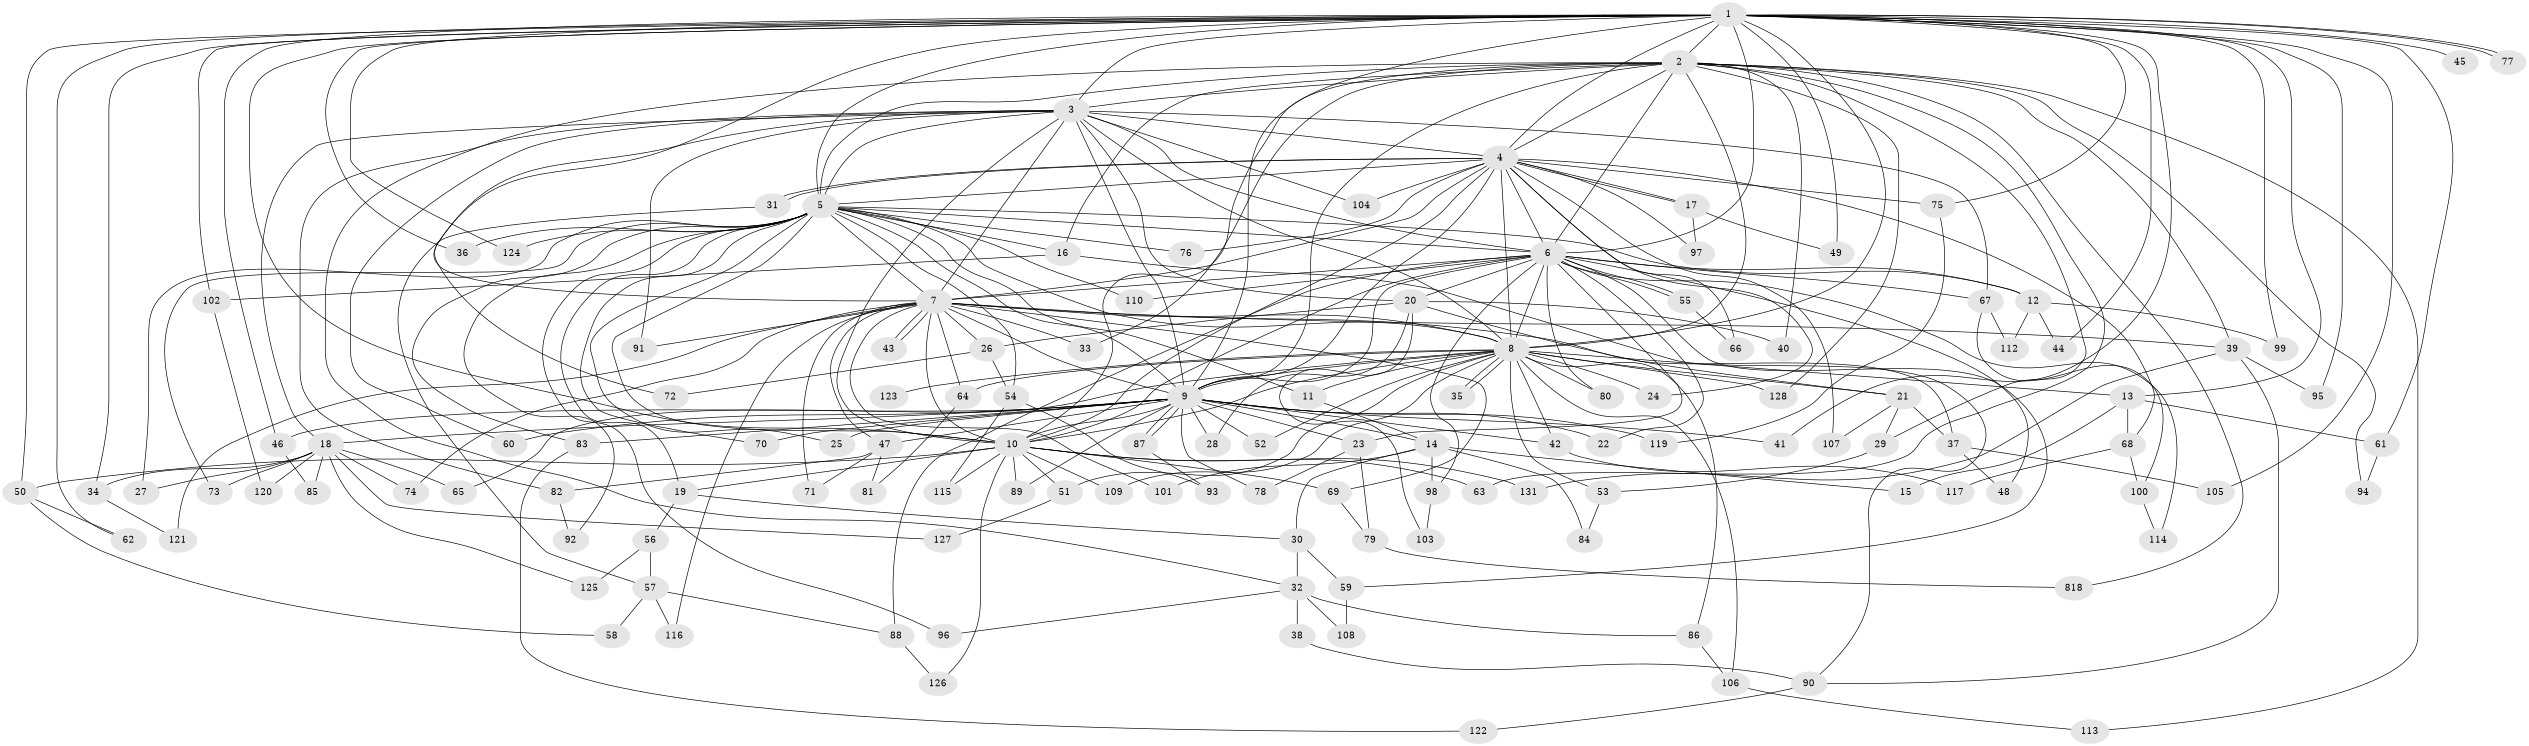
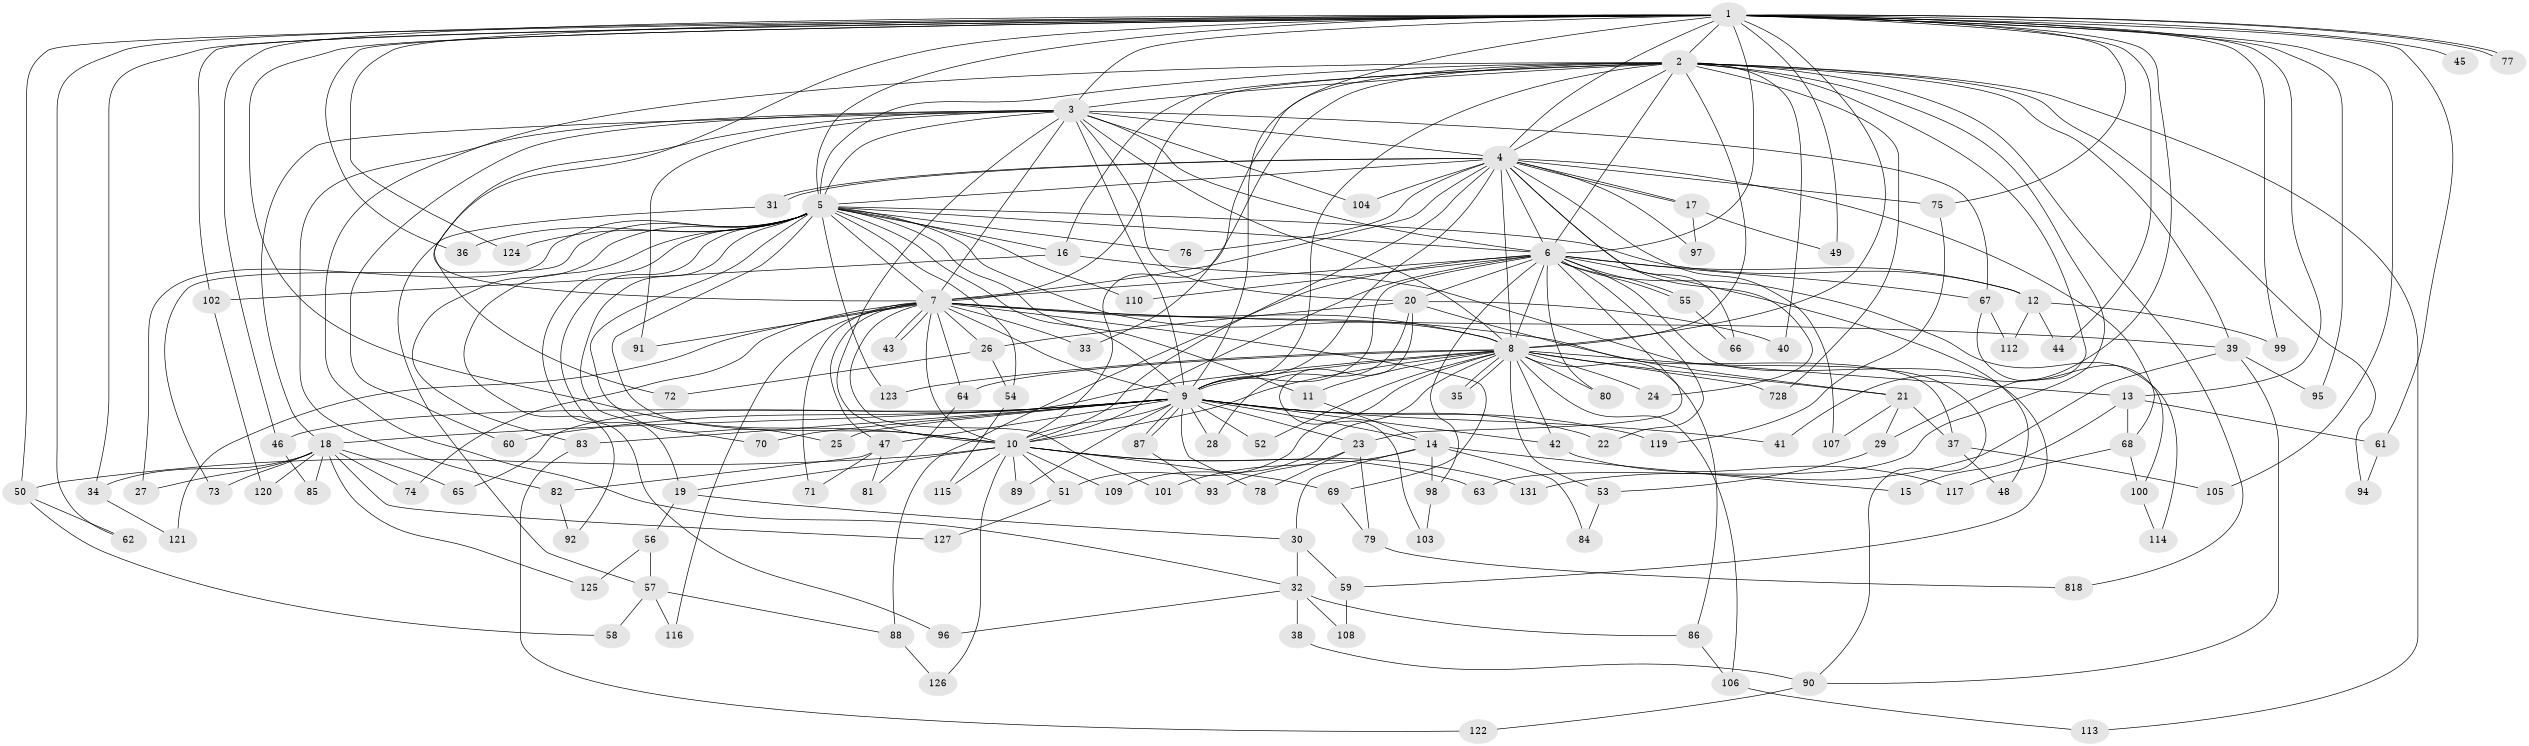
none -> (1203, 106)
none -> (844, 305)
(1779, 397) -> (1779, 397)
(1105, 450) -> (1286, 468)
